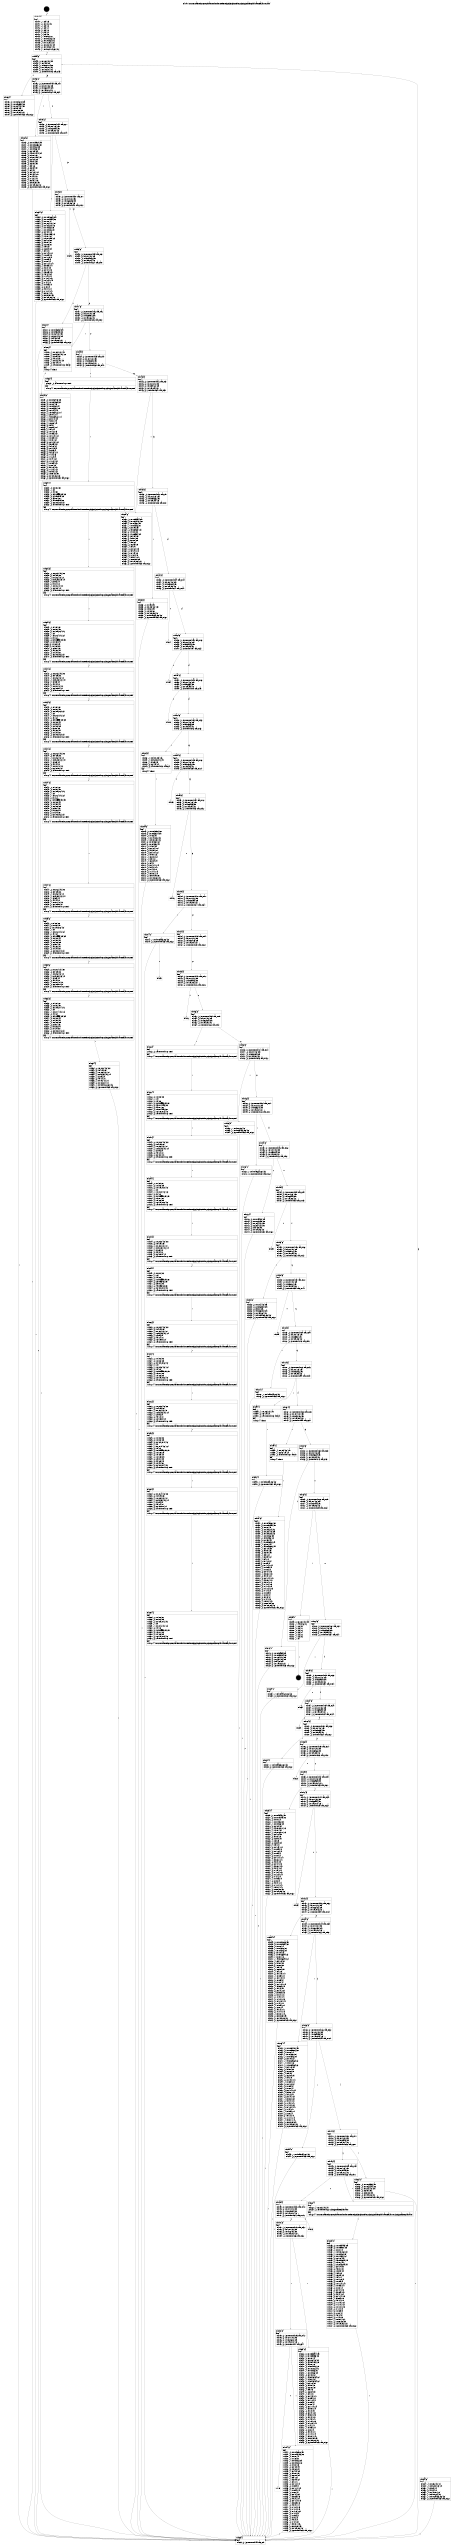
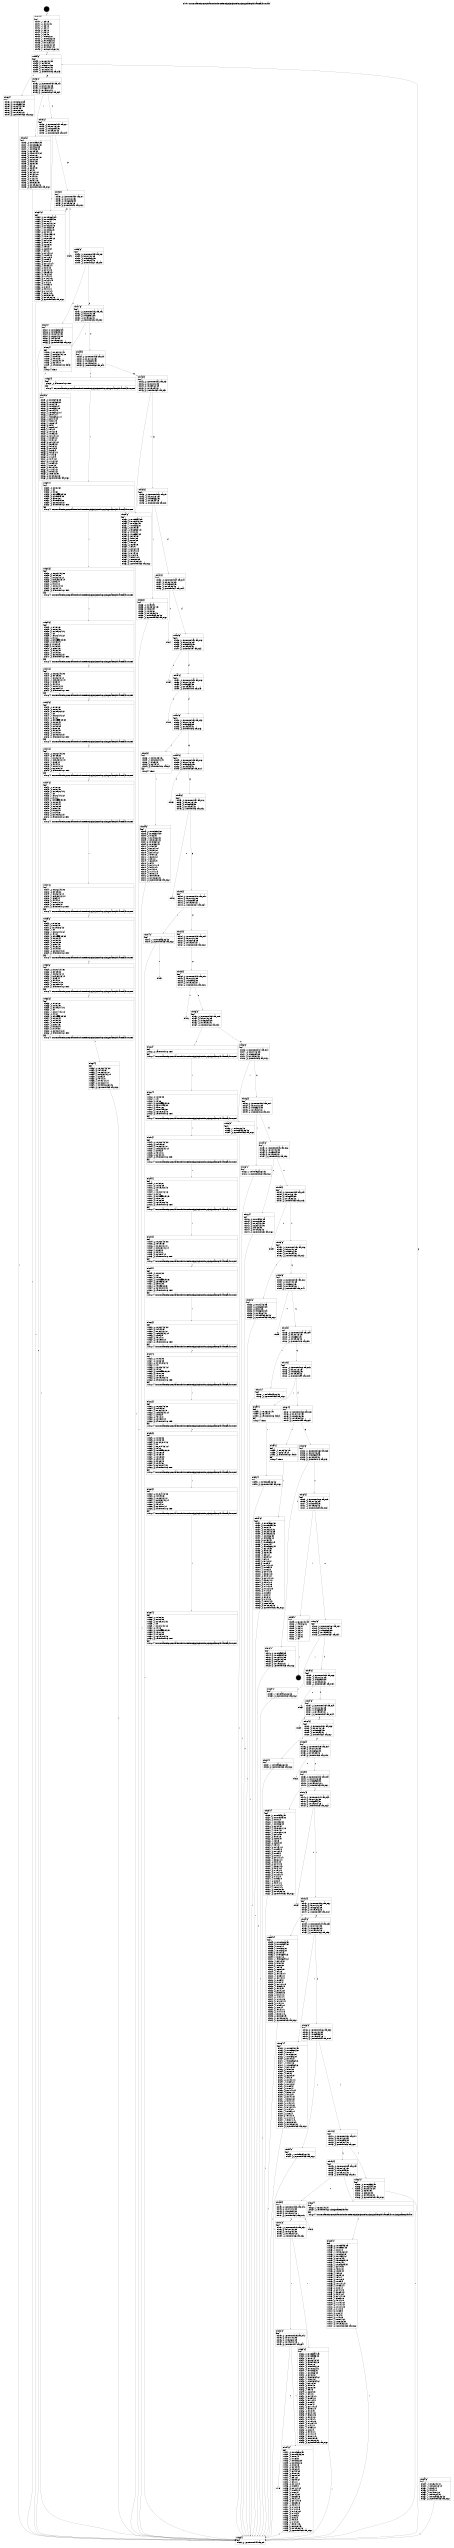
(79, 227) -> (66, 209)
